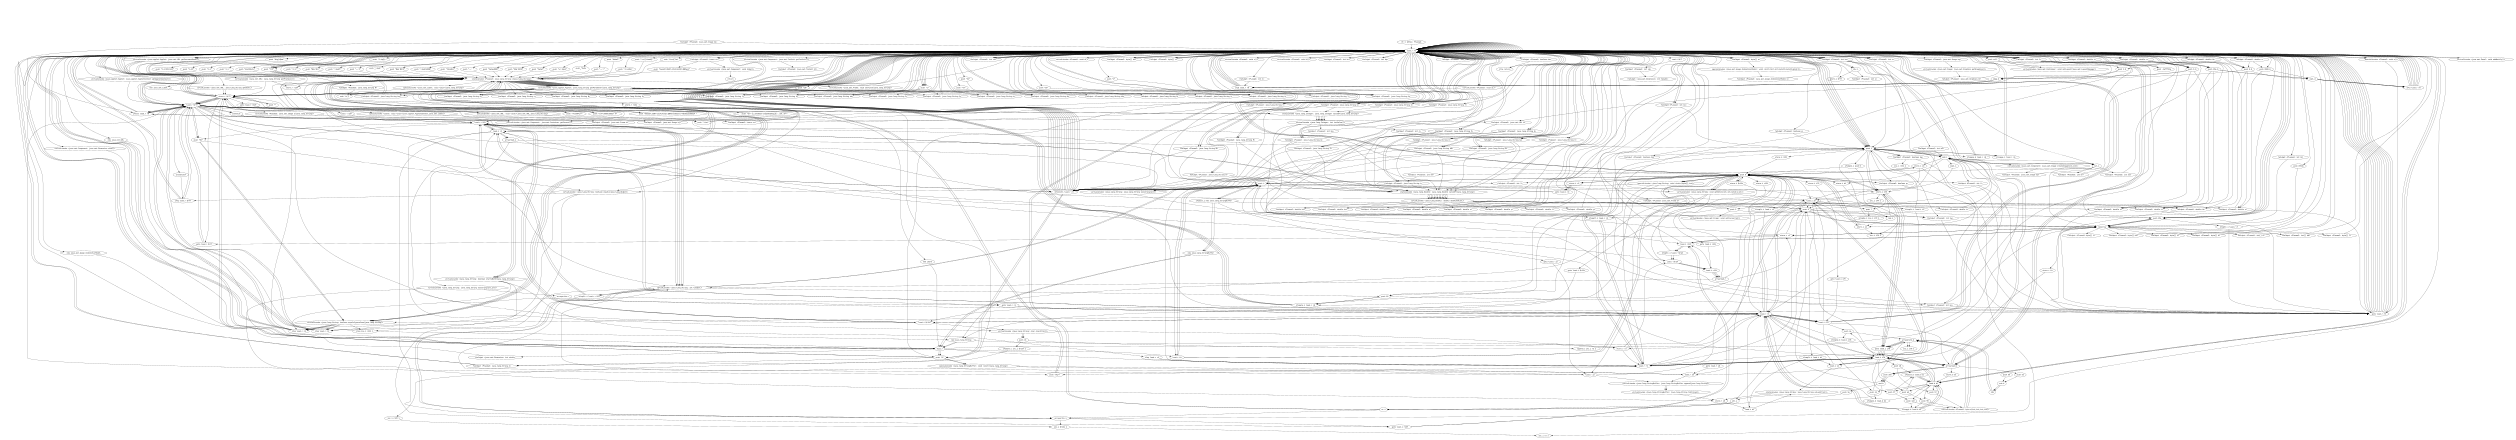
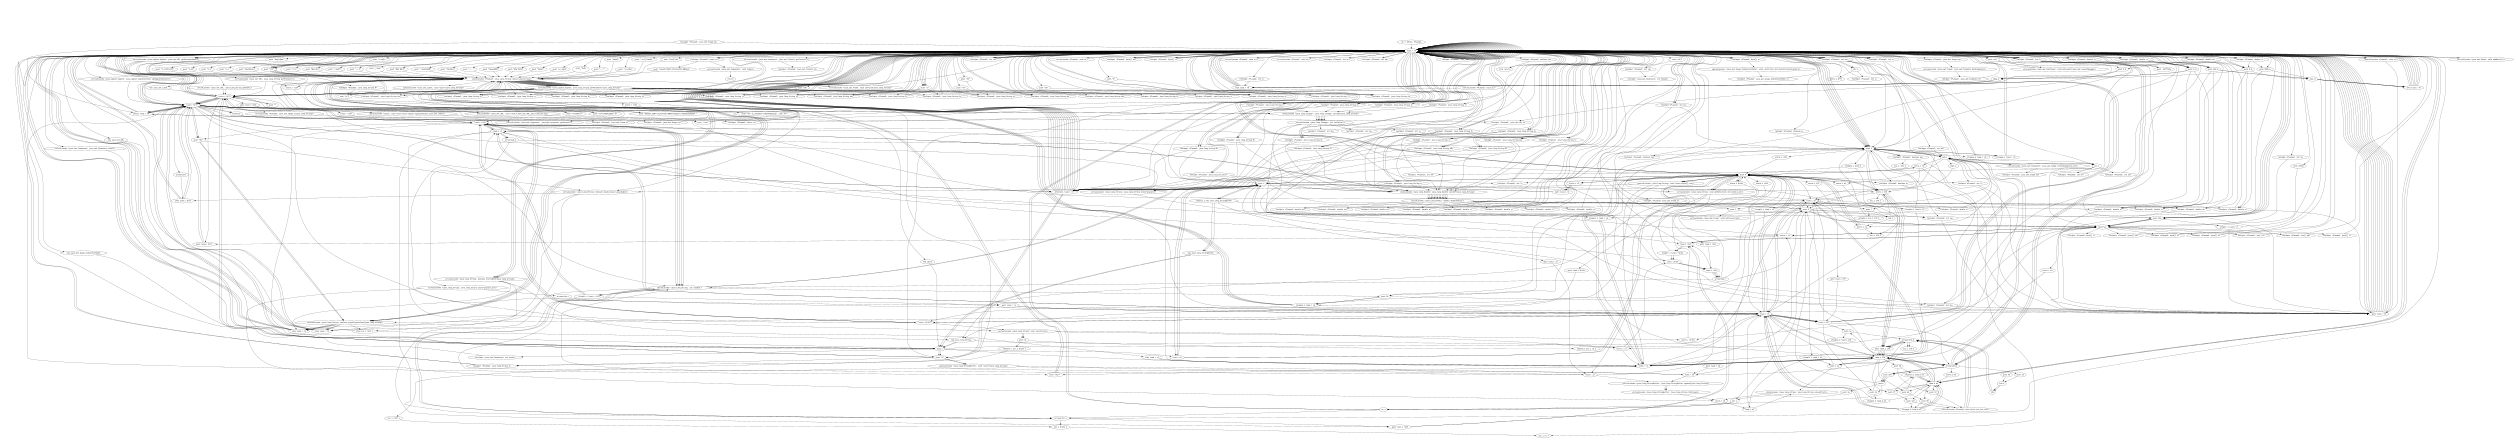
none -> (1359, 131)
(1414, 178) -> (1533, 125)
none -> (1688, 340)
